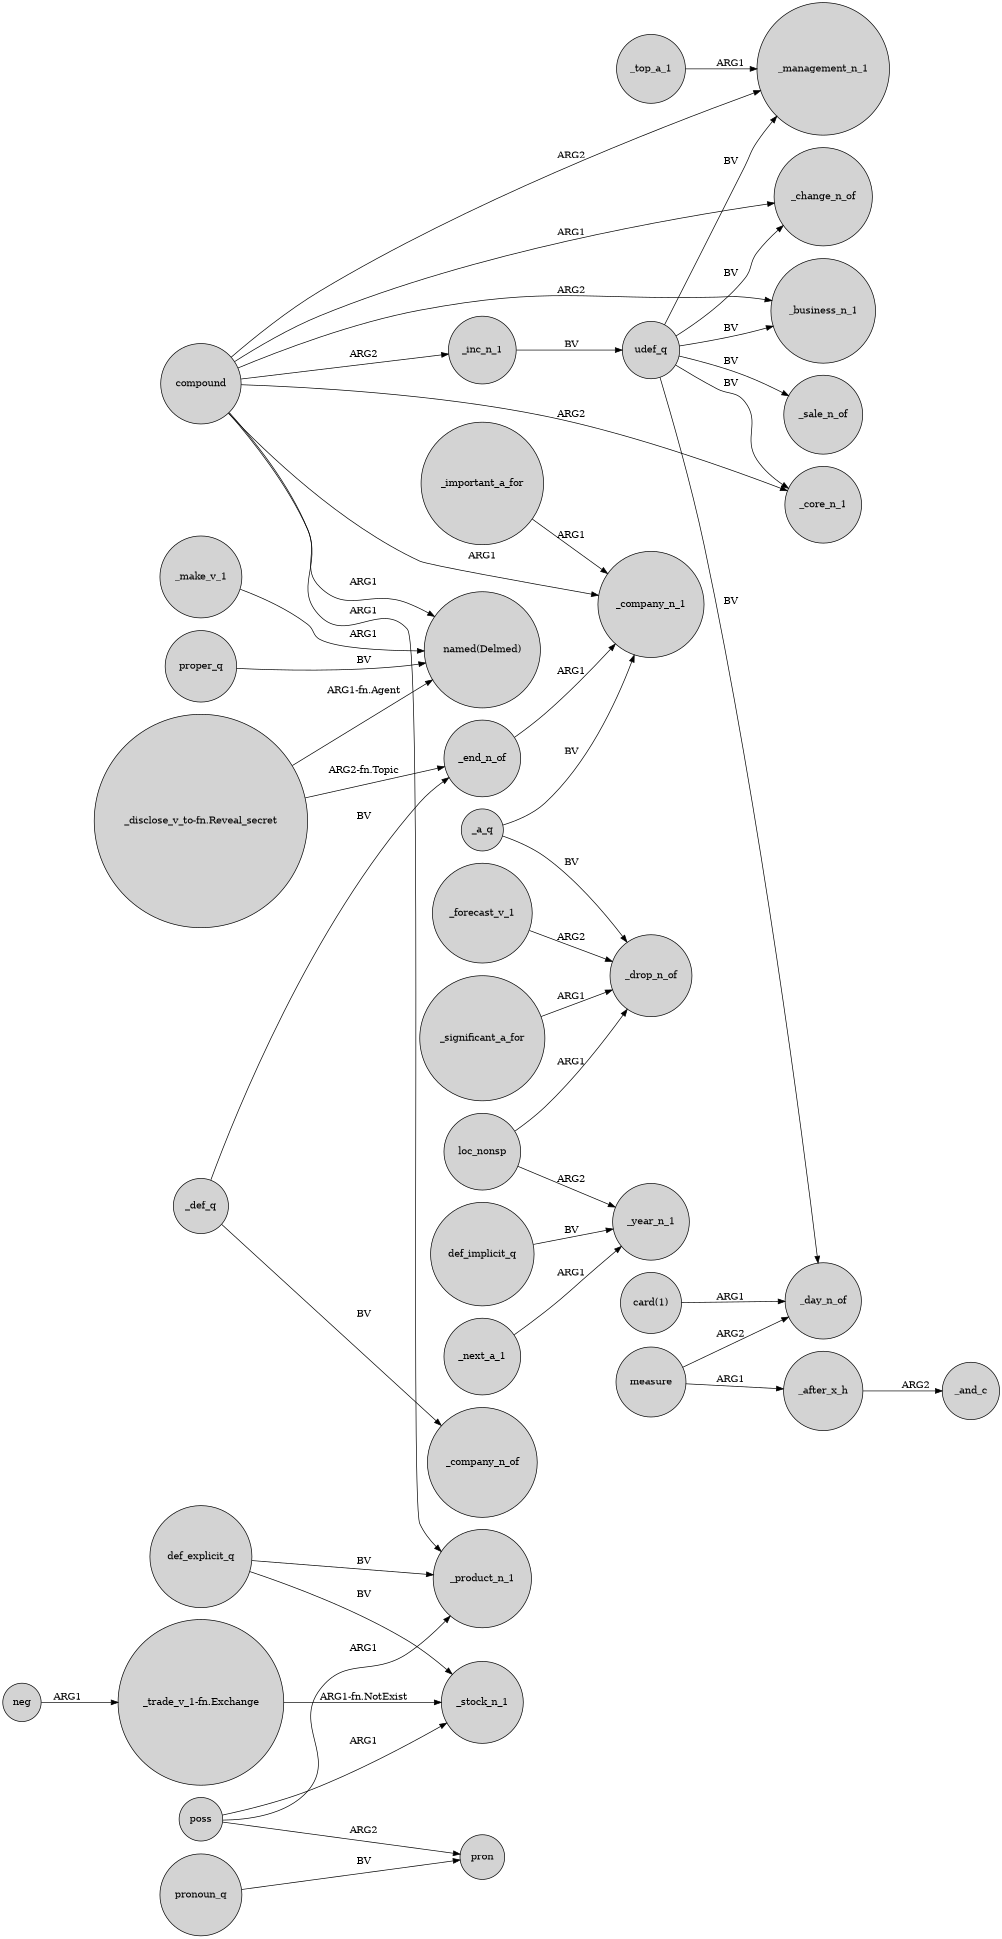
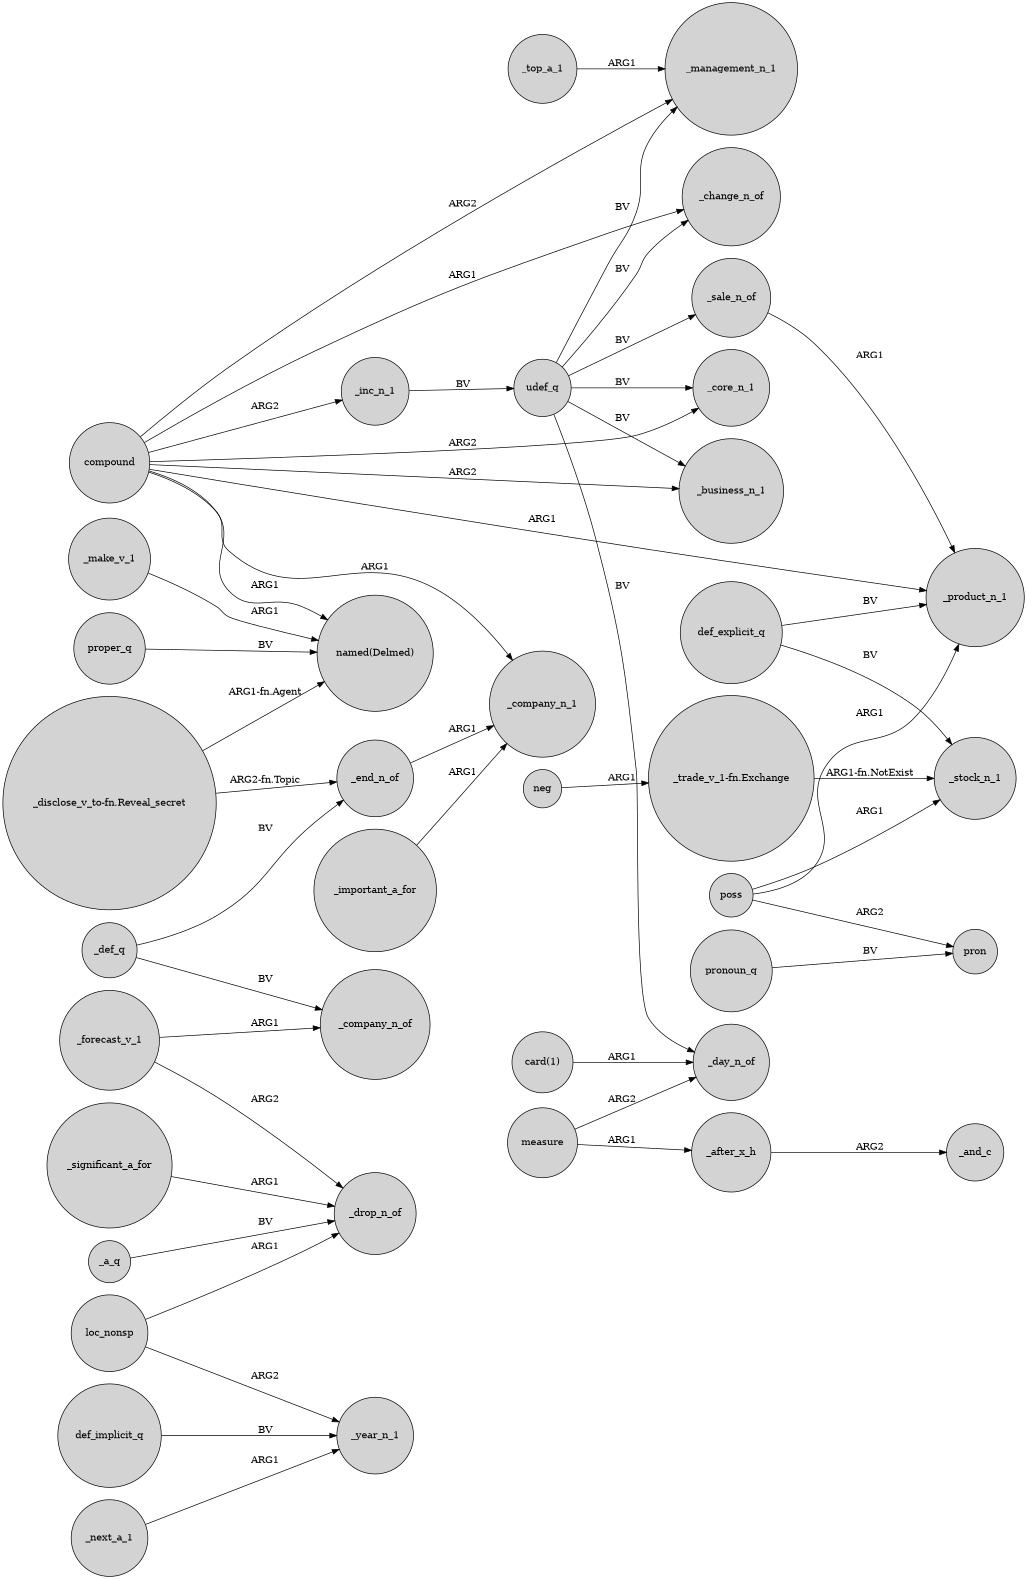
none -> (876, 416)
(583, 757) -> none
none -> (236, 1033)
